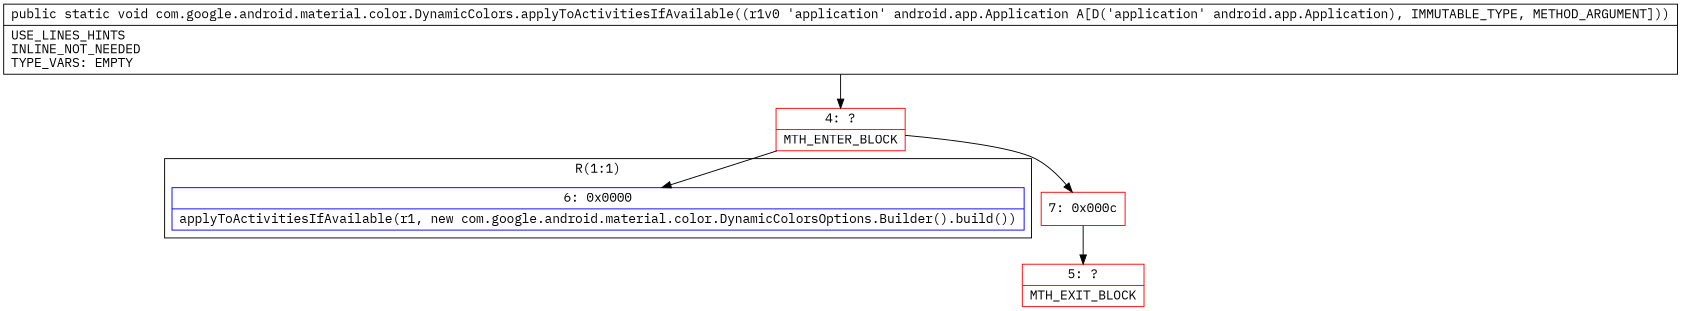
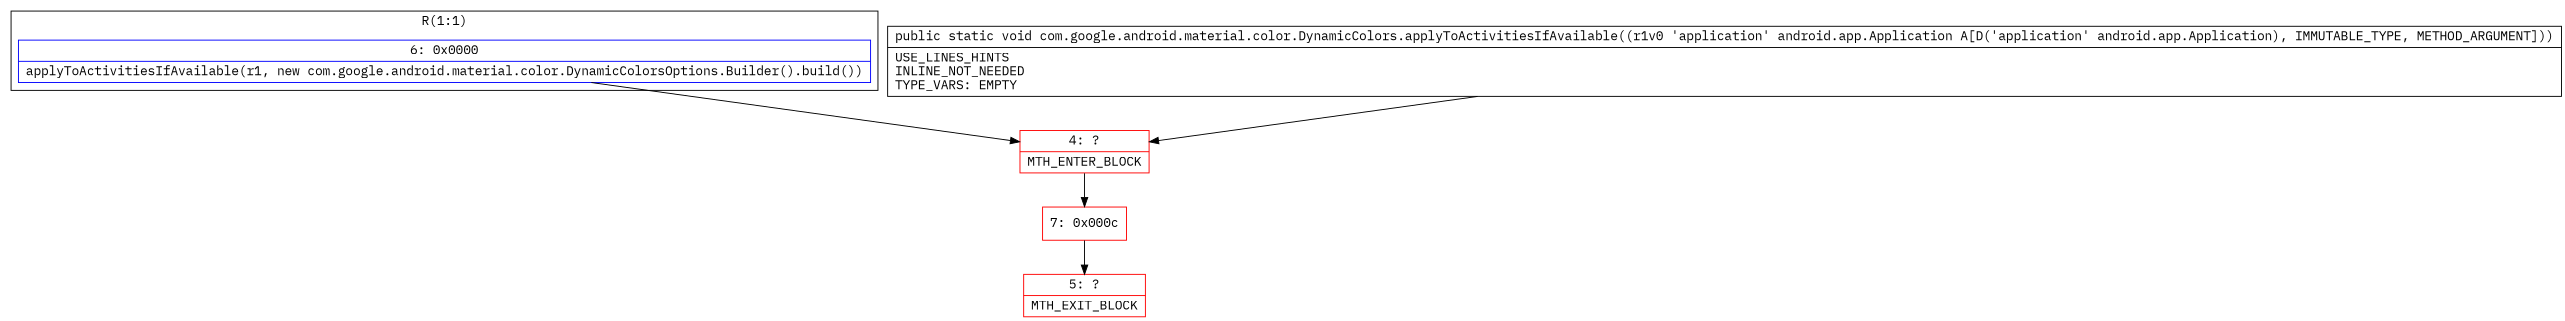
(724, 168) -> (801, 112)
